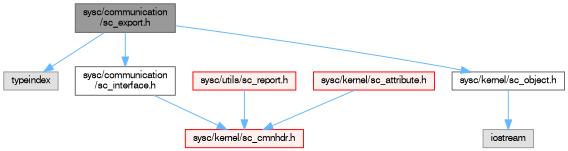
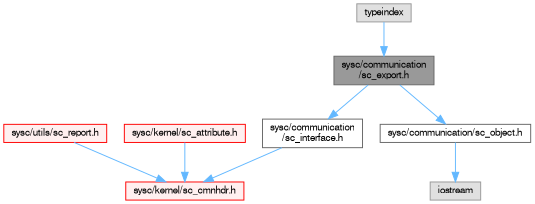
(78, 50) -> (384, 34)
(508, 81) -> (455, 133)
